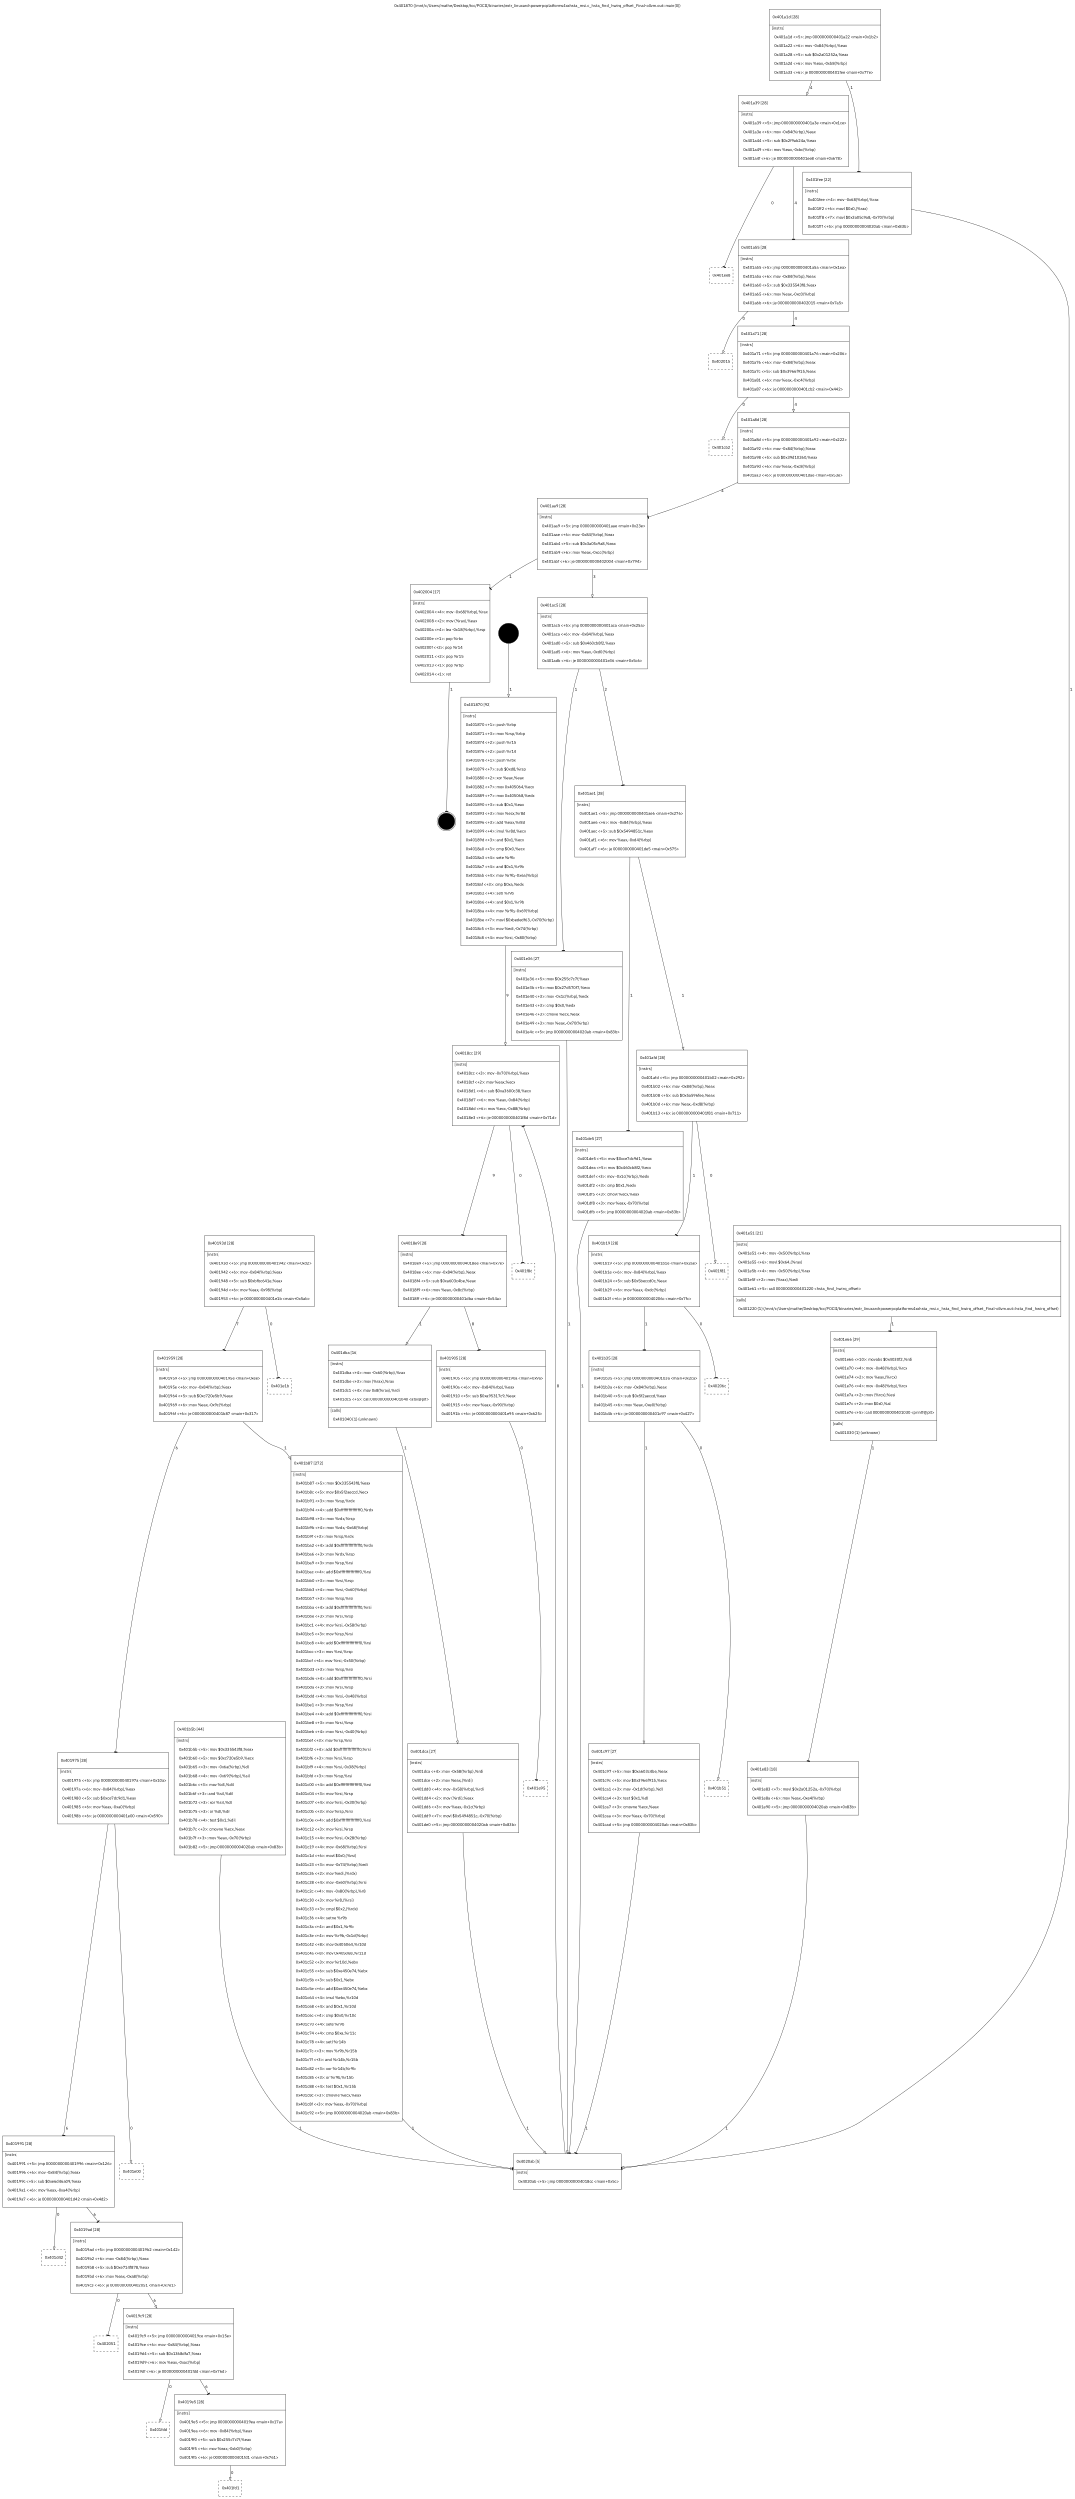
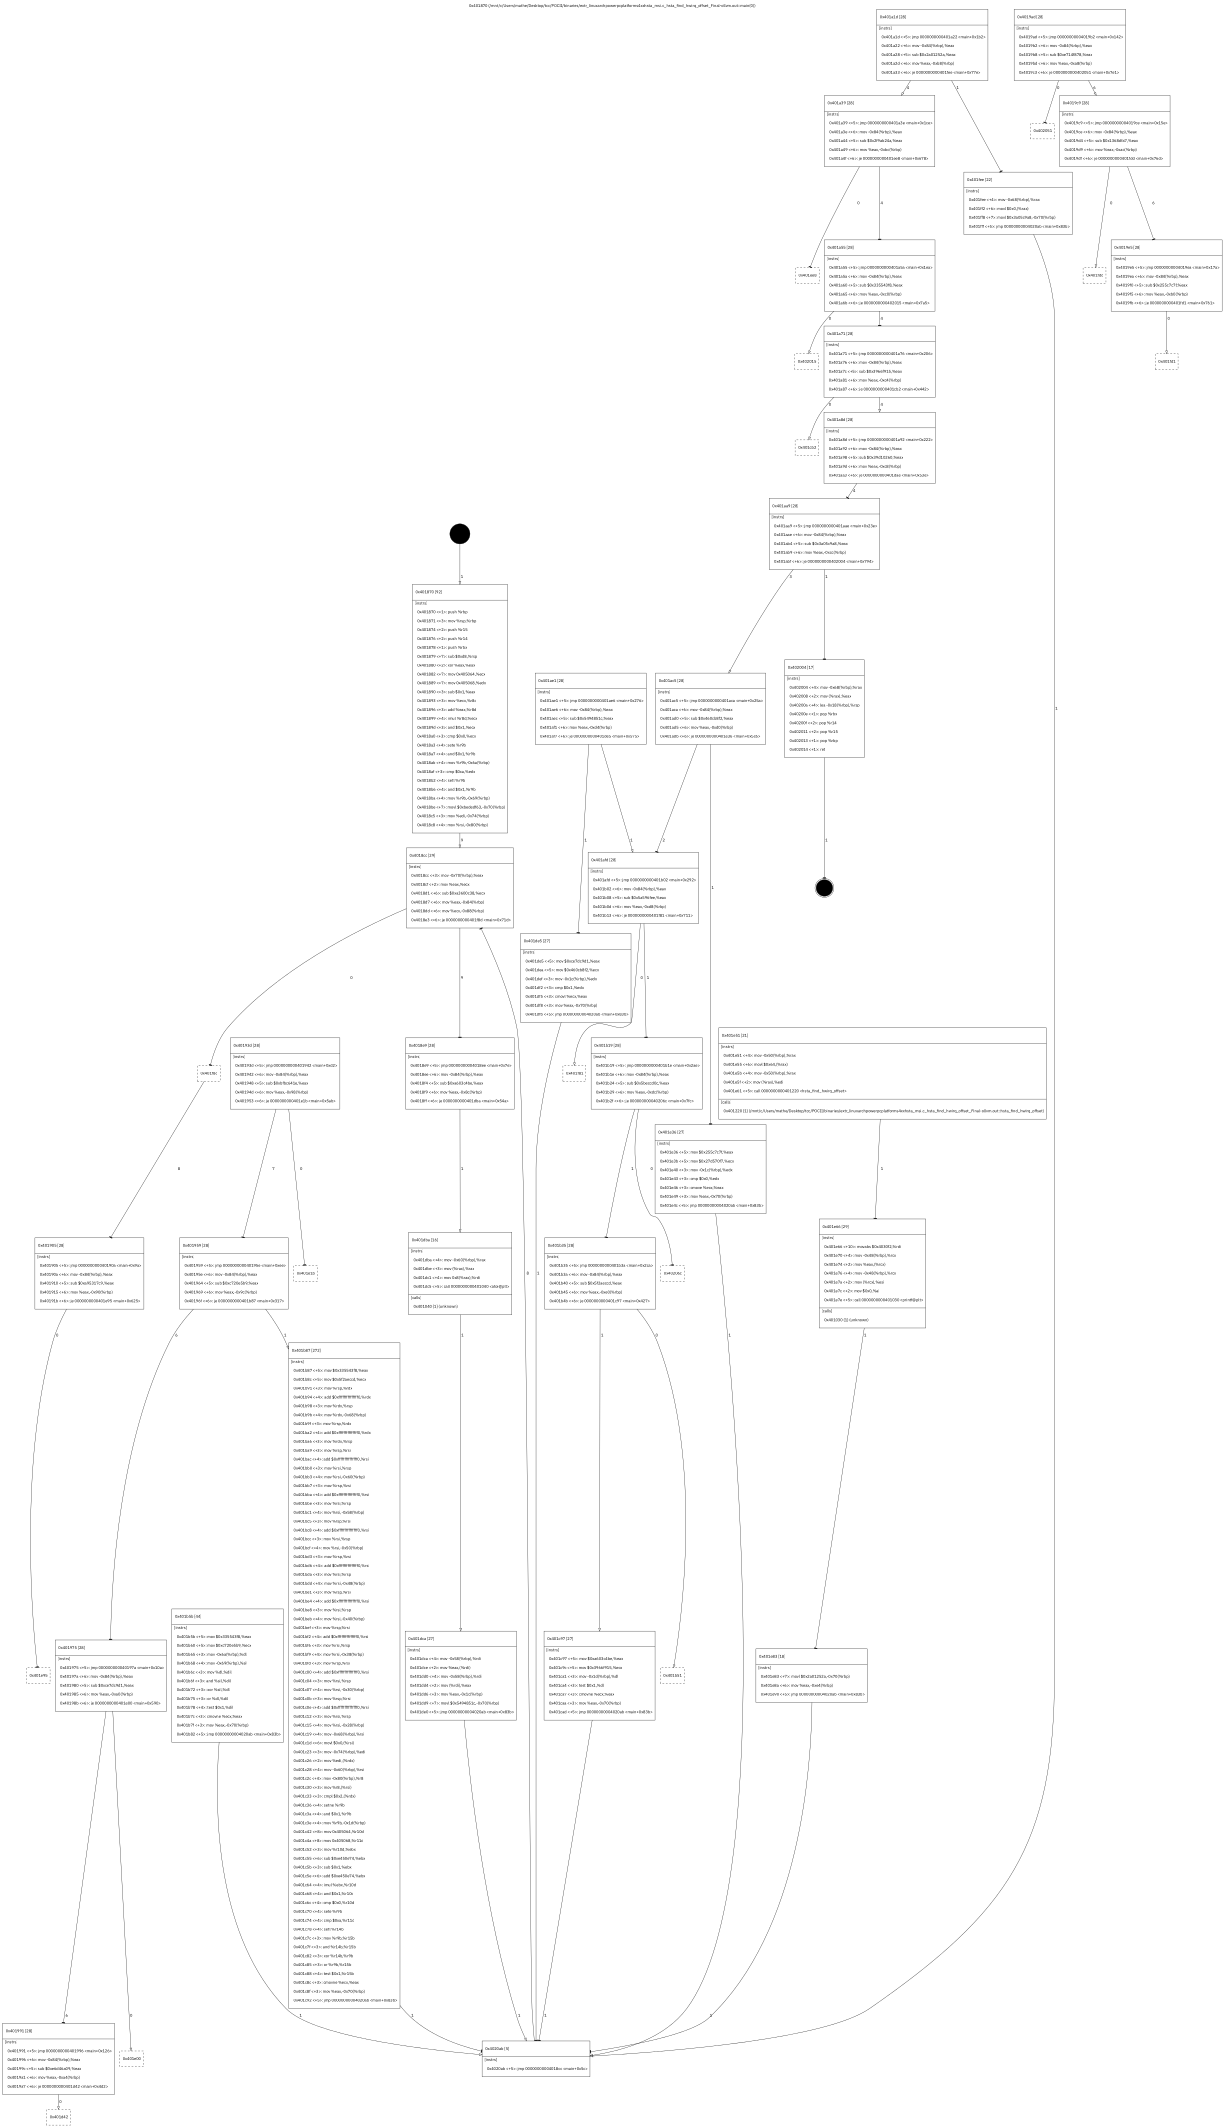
(611, 727) -> (677, 798)
(472, 1328) -> (158, 1159)
(92, 2214) -> none
